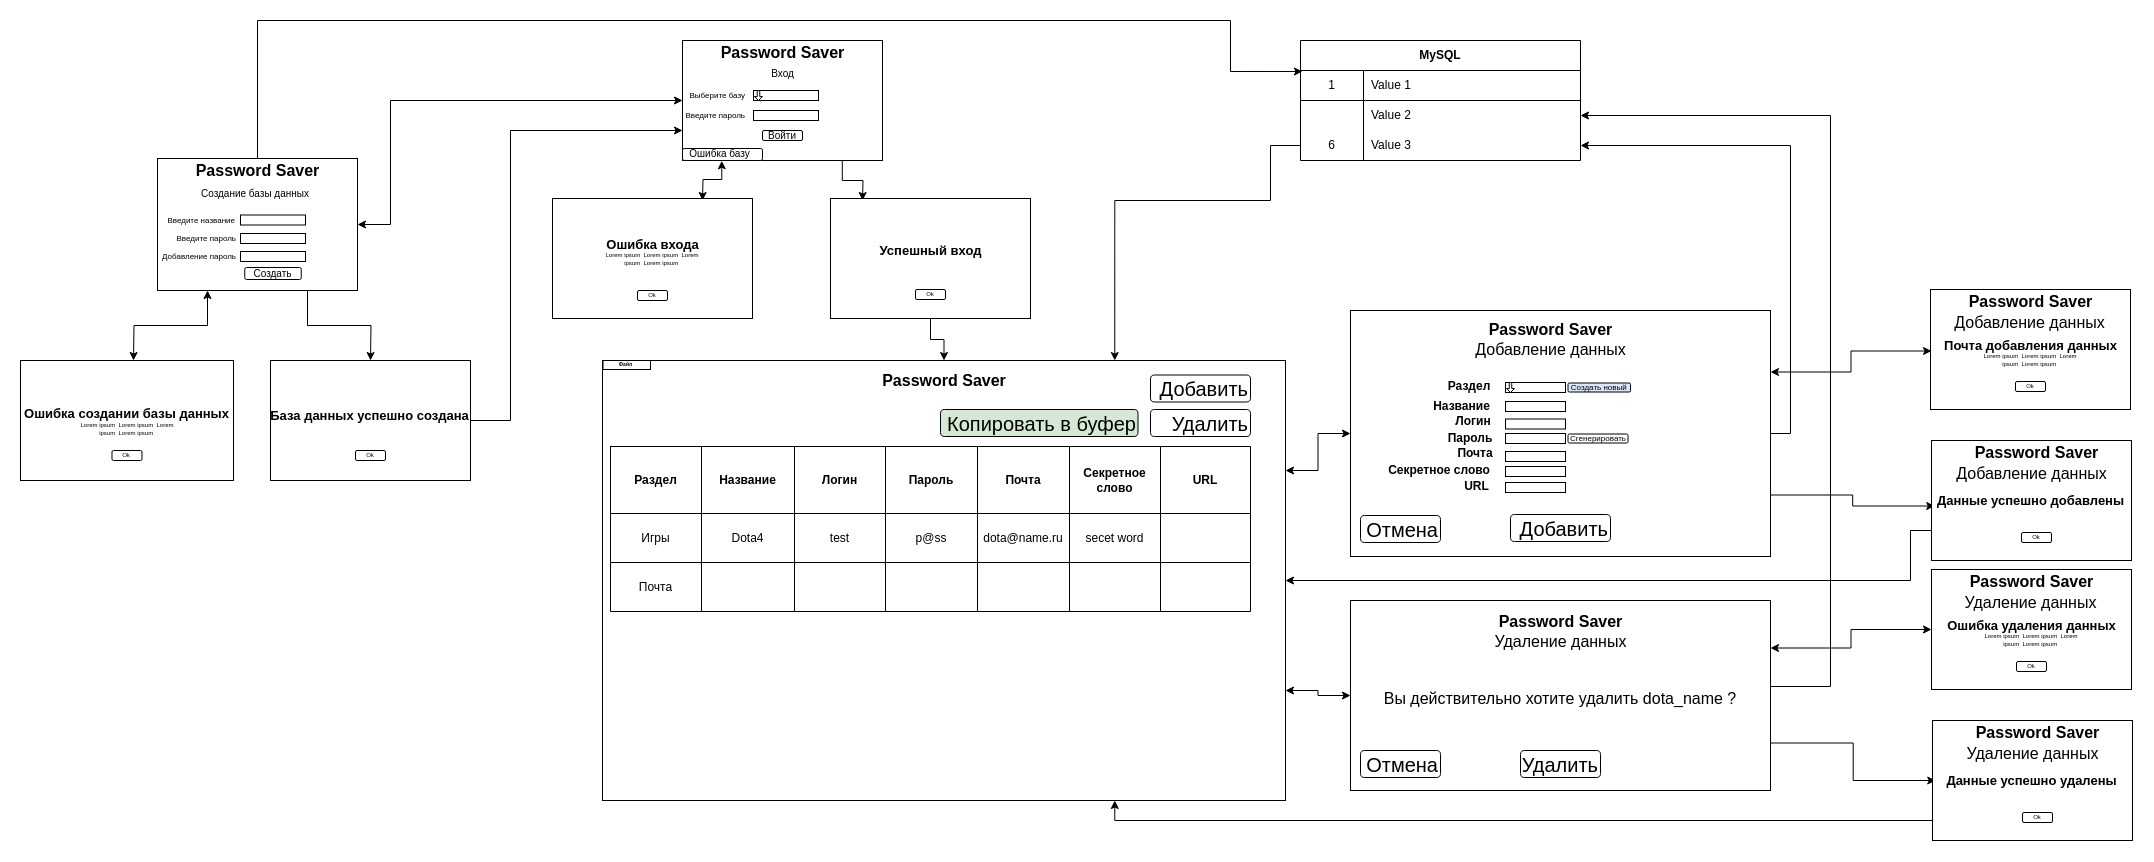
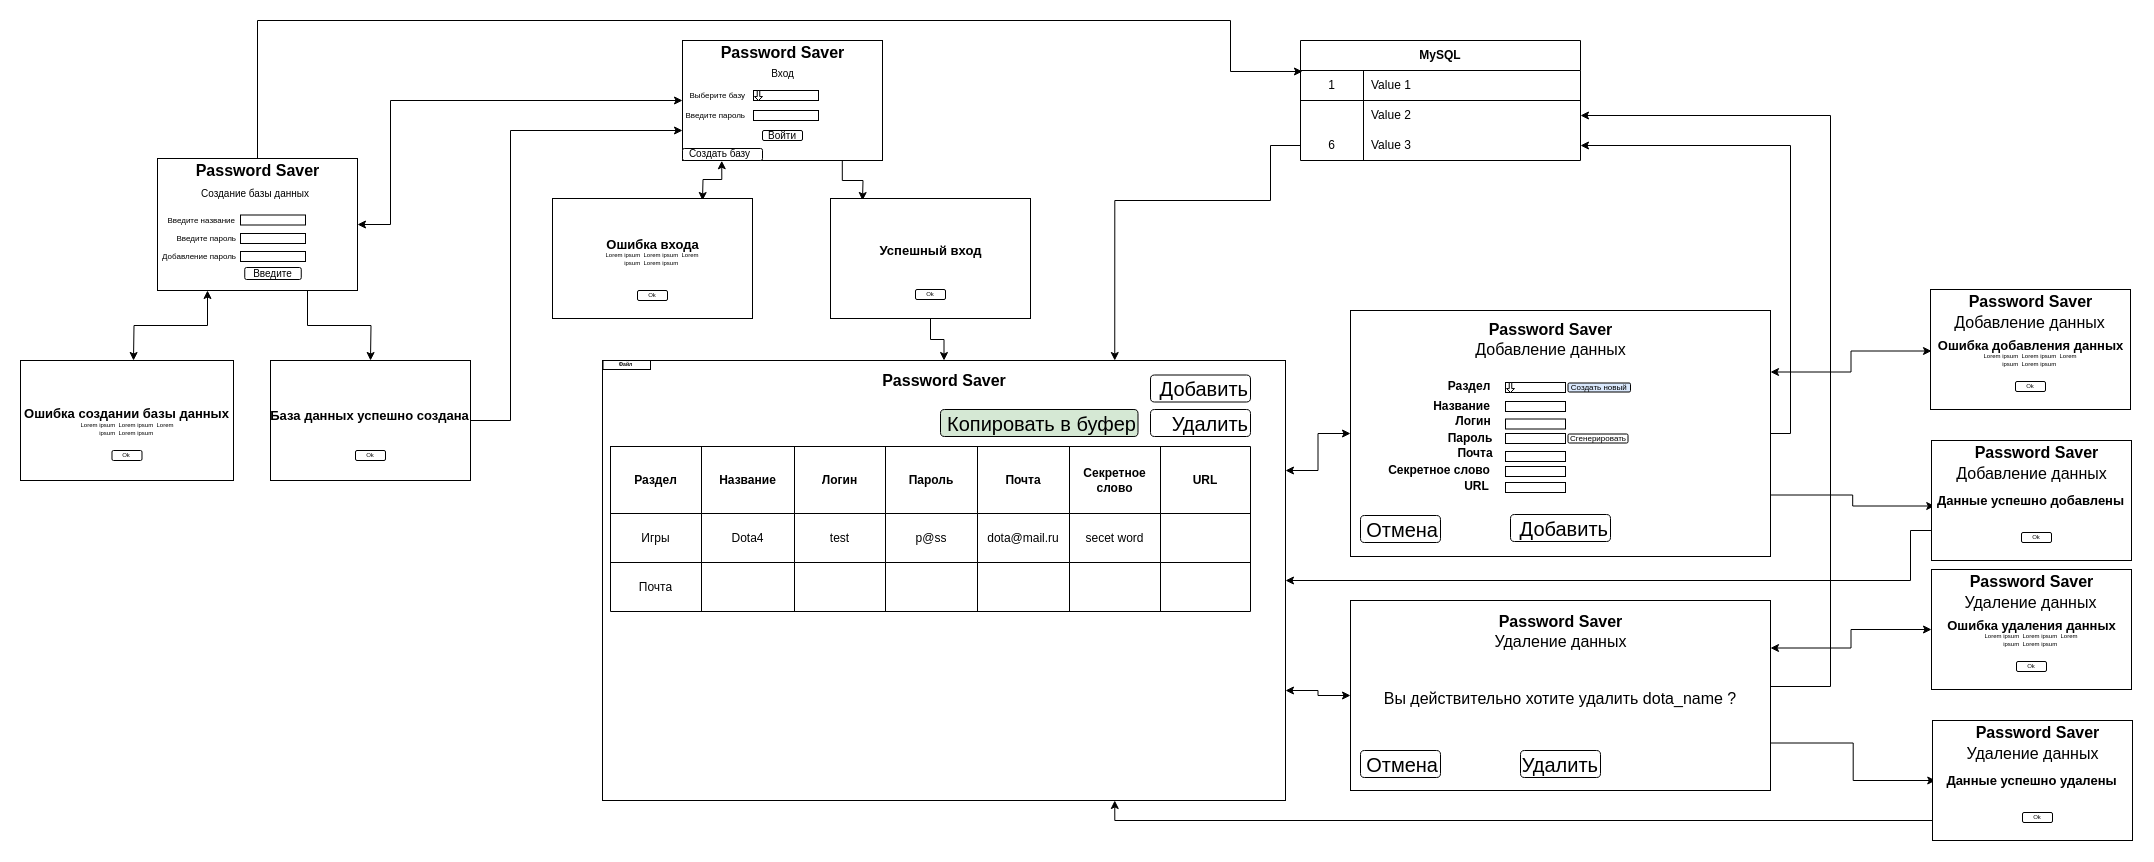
(720, 154) -> (720, 154)
(273, 274) -> (273, 274)
(2031, 346) -> (2031, 346)
(1024, 539) -> (1024, 539)
